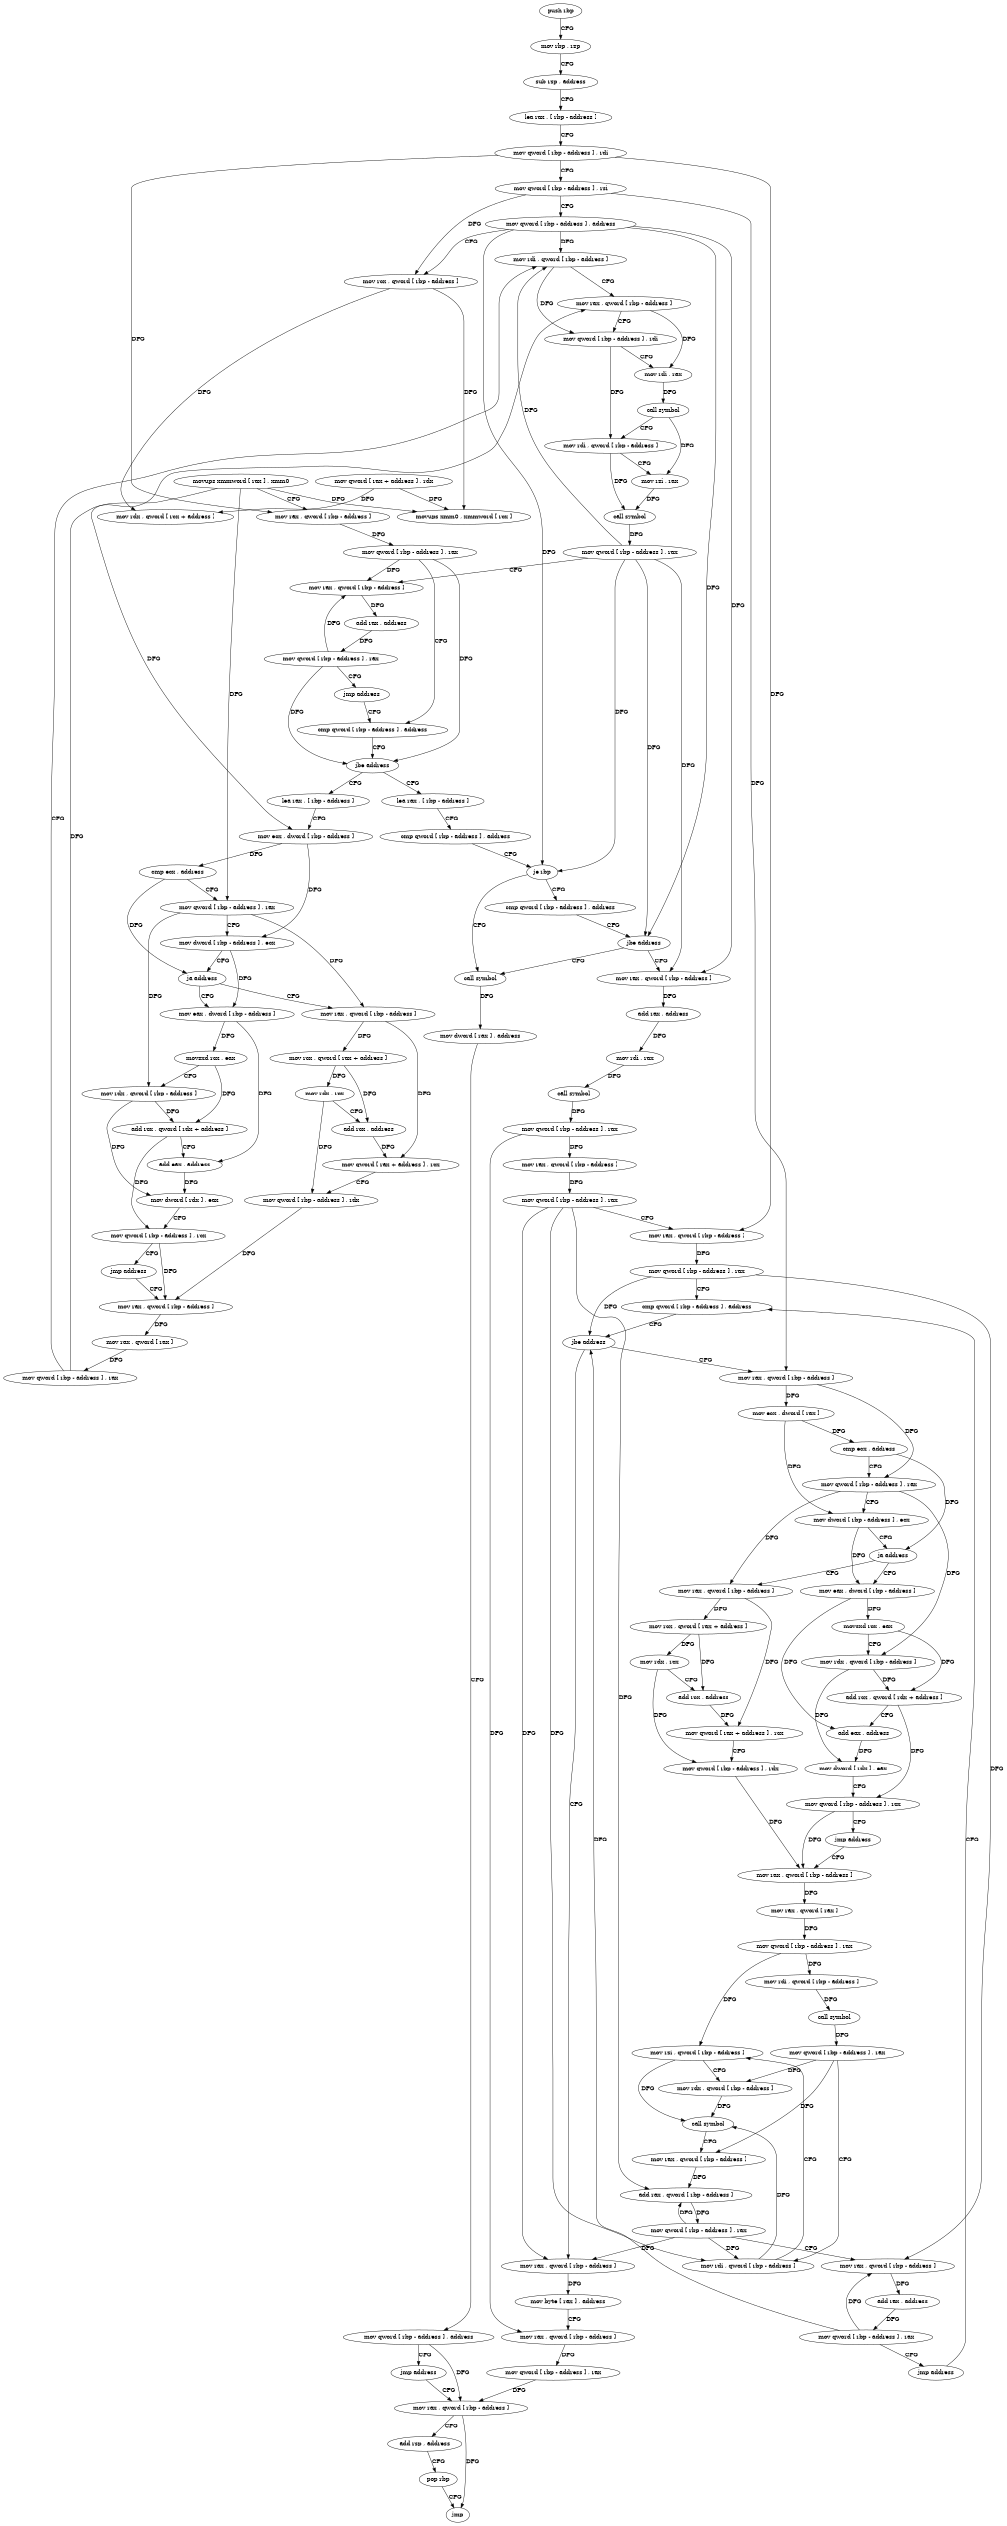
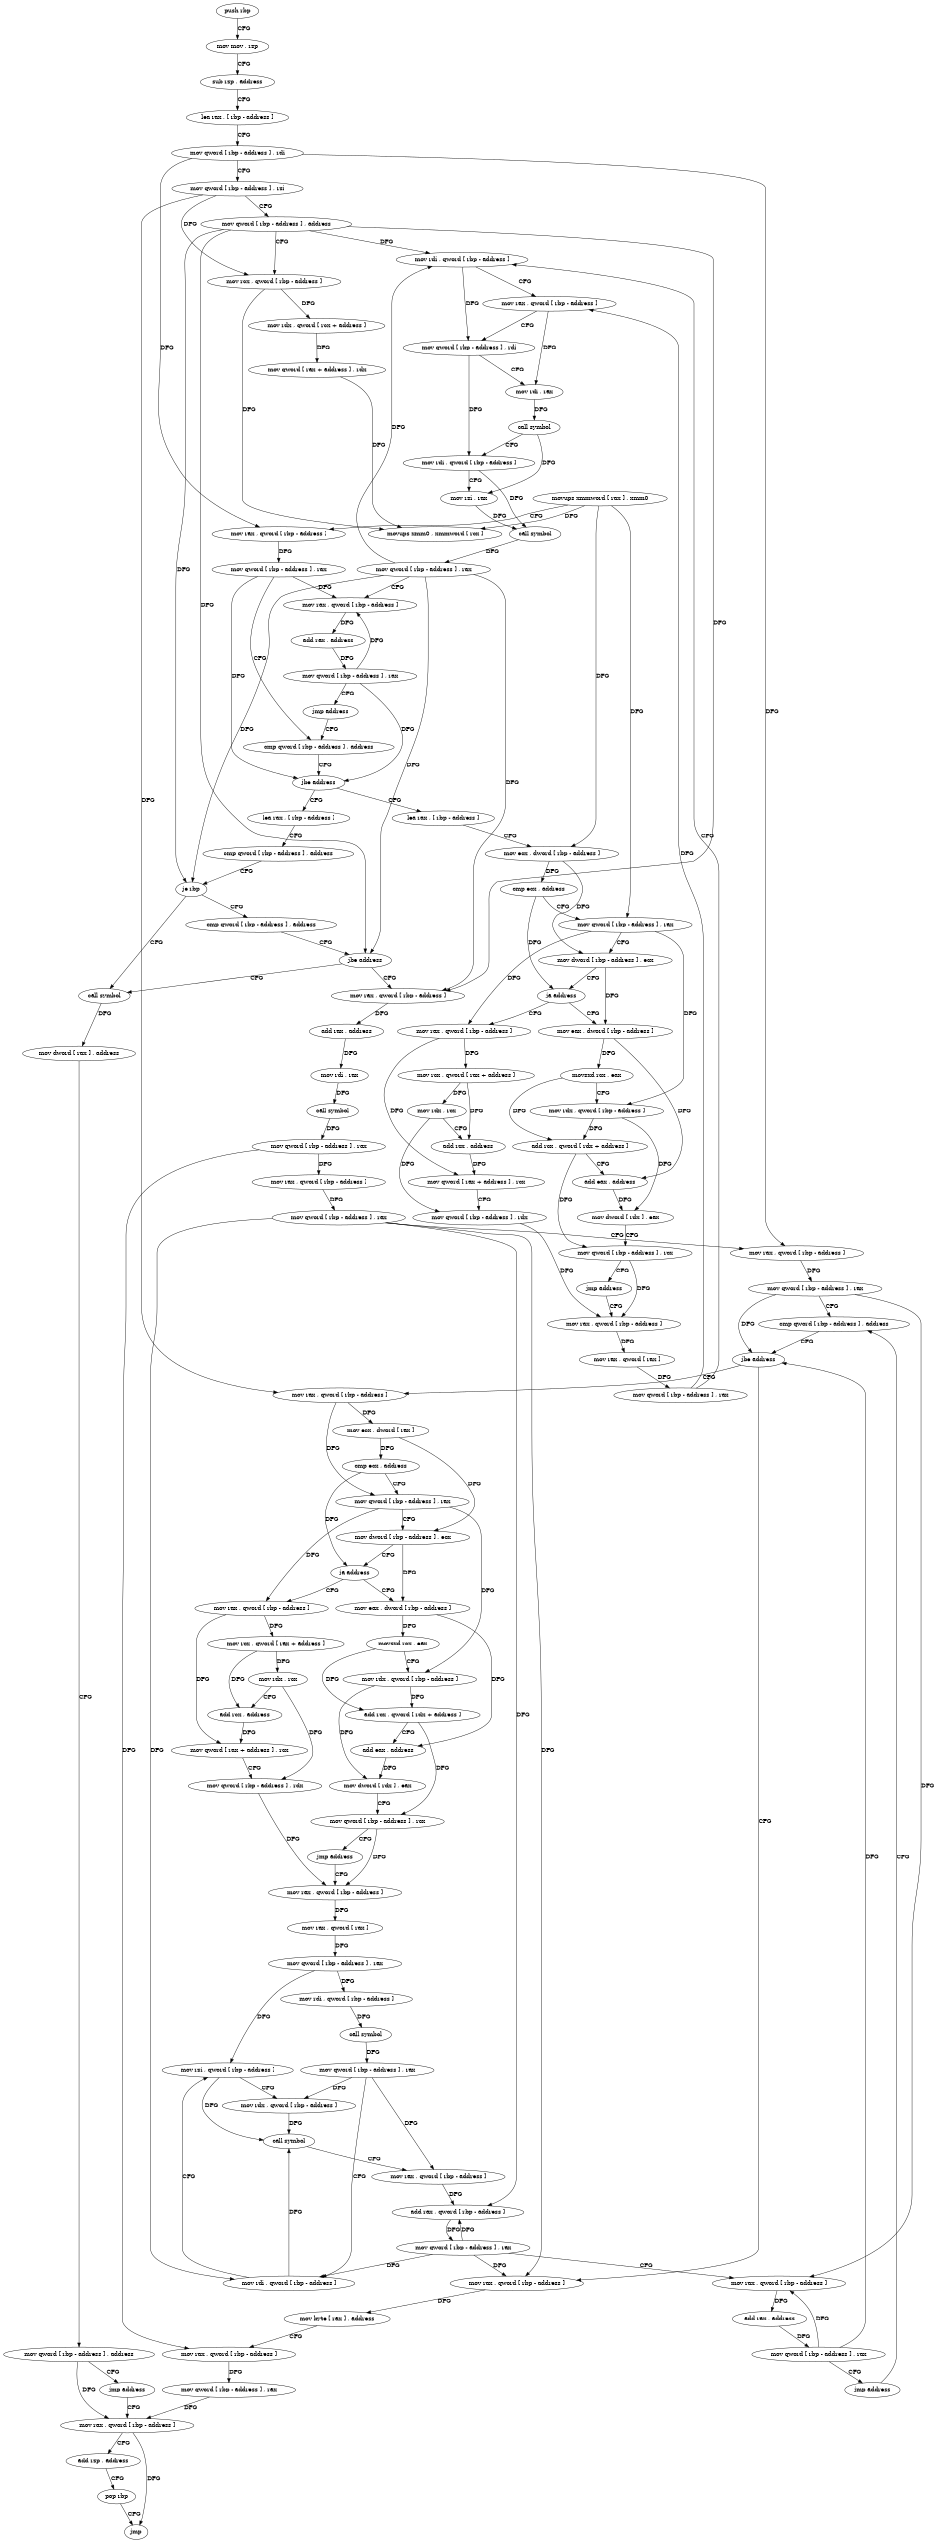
(561, 47) -> (237, 47)
(296, 509) -> (317, 346)
